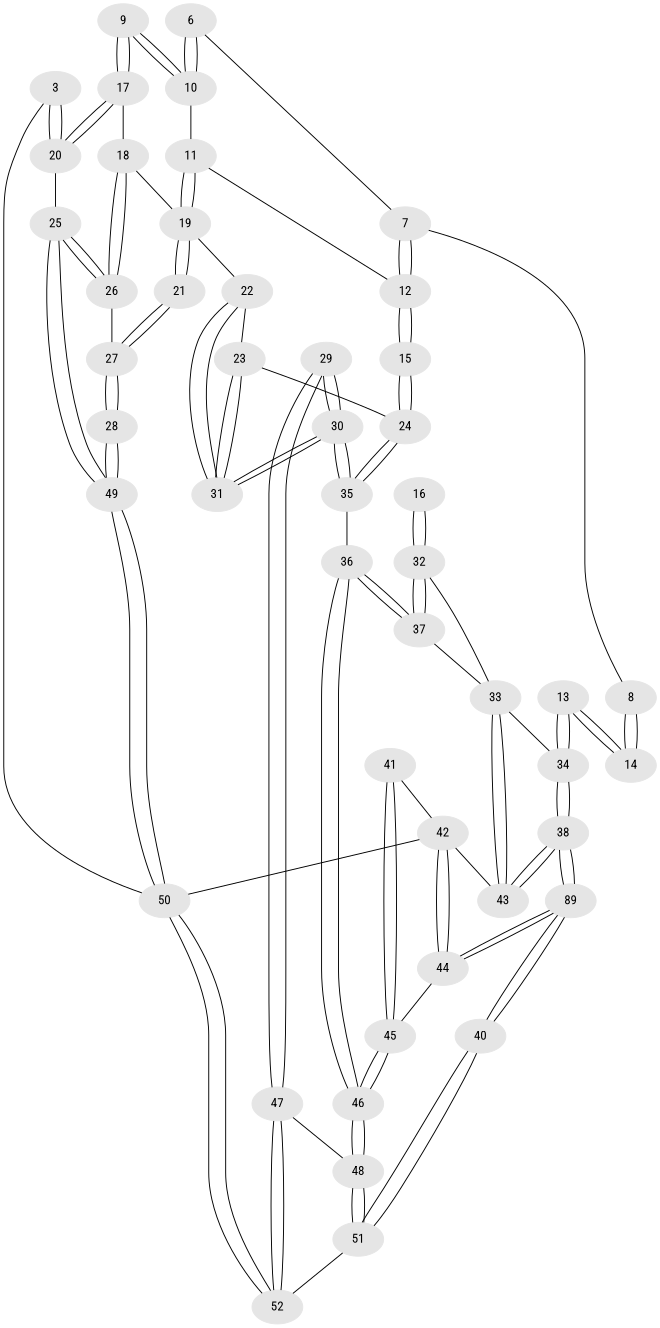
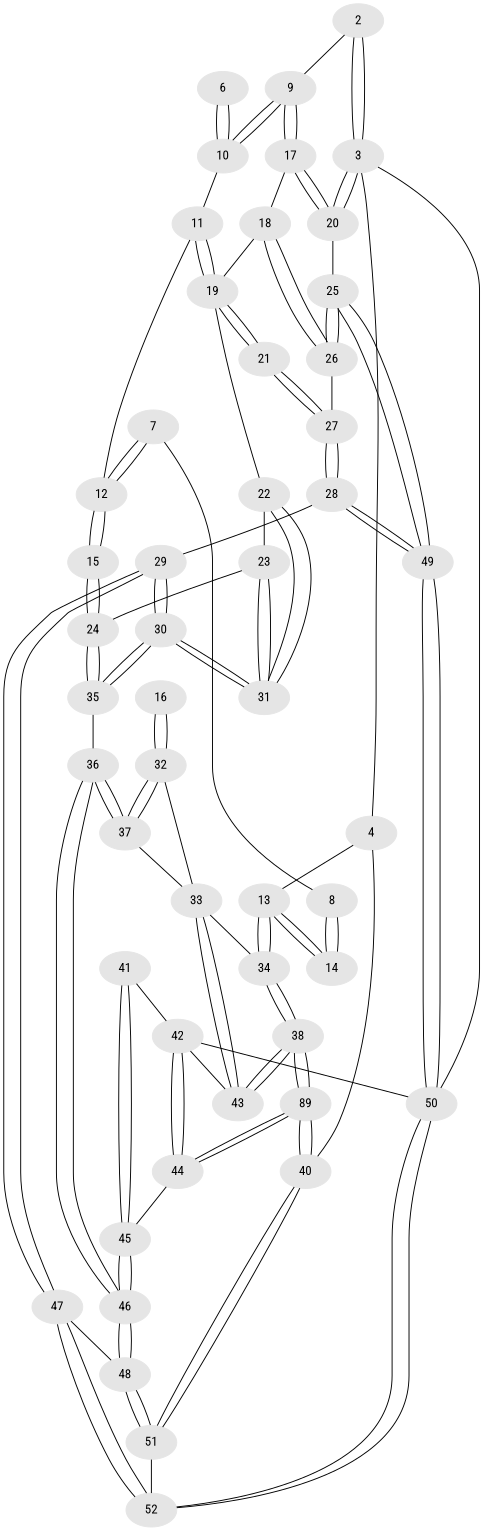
none -> (358, 21)
(298, 122) -> none
none -> (248, 531)
none -> (371, 833)
